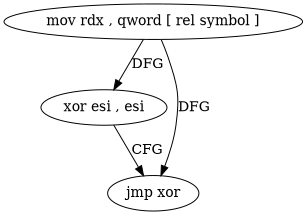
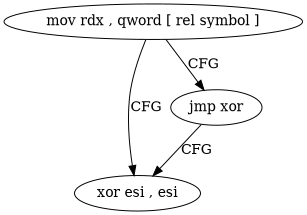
(148, 65) -> (146, 107)
(194, 107) -> (204, 65)
(126, 146) -> (181, 147)
